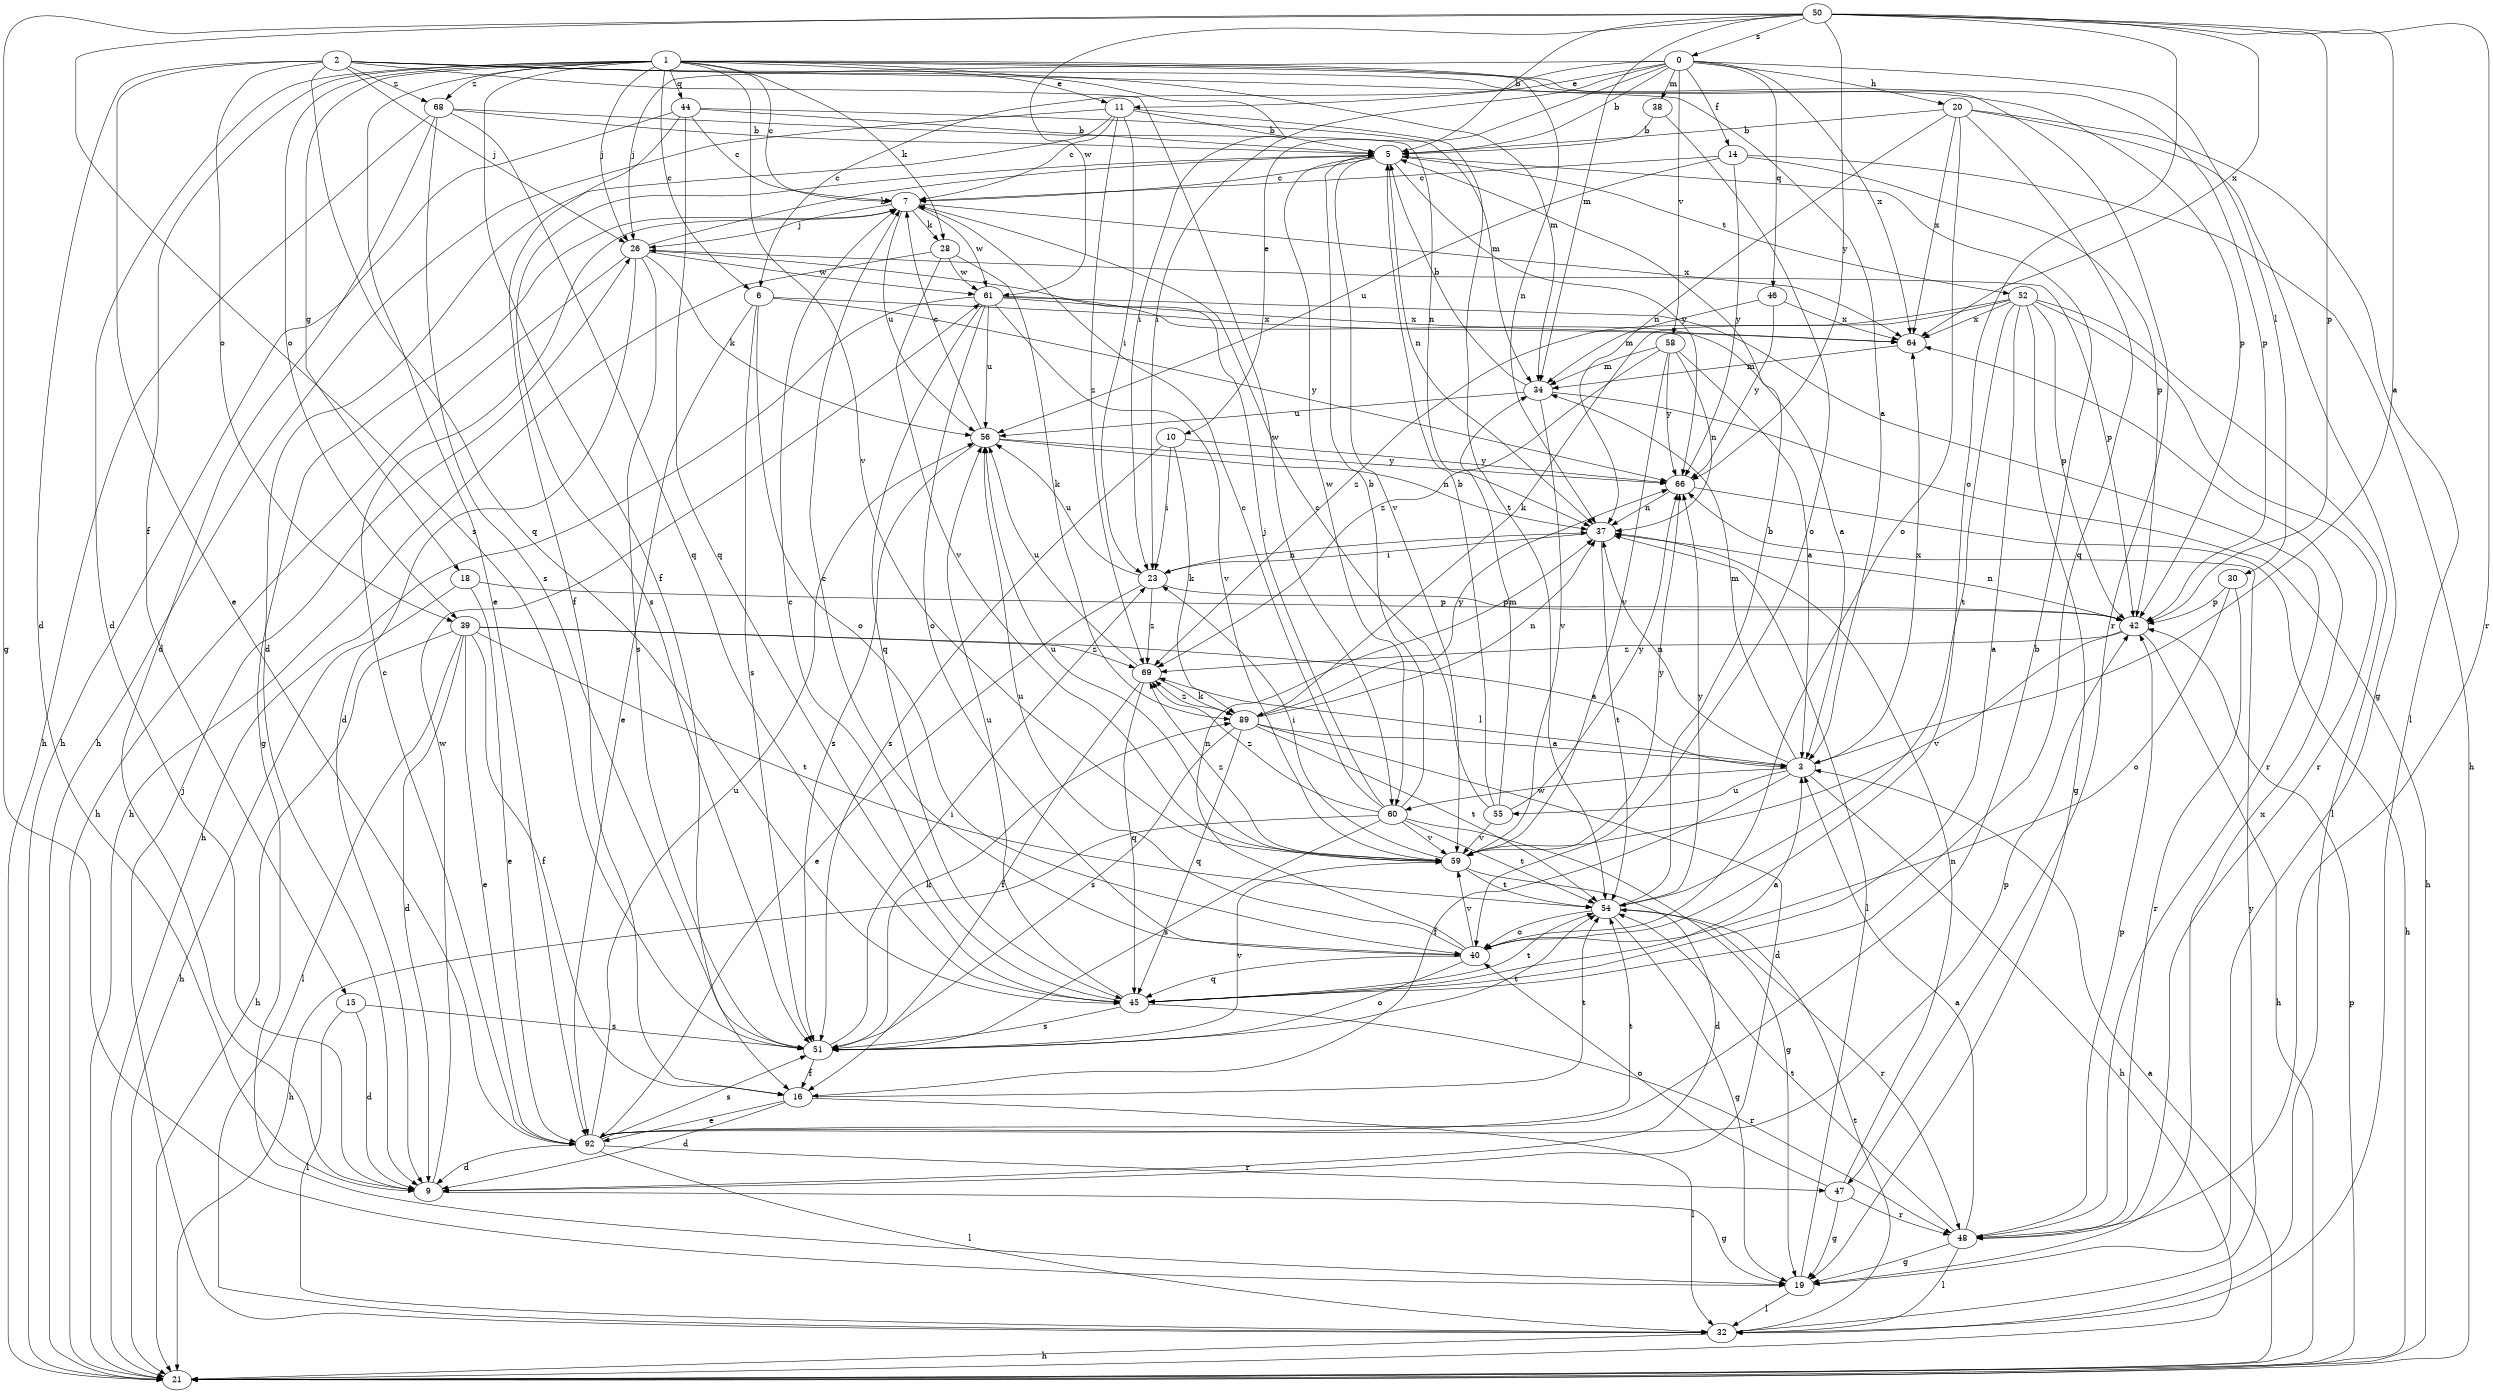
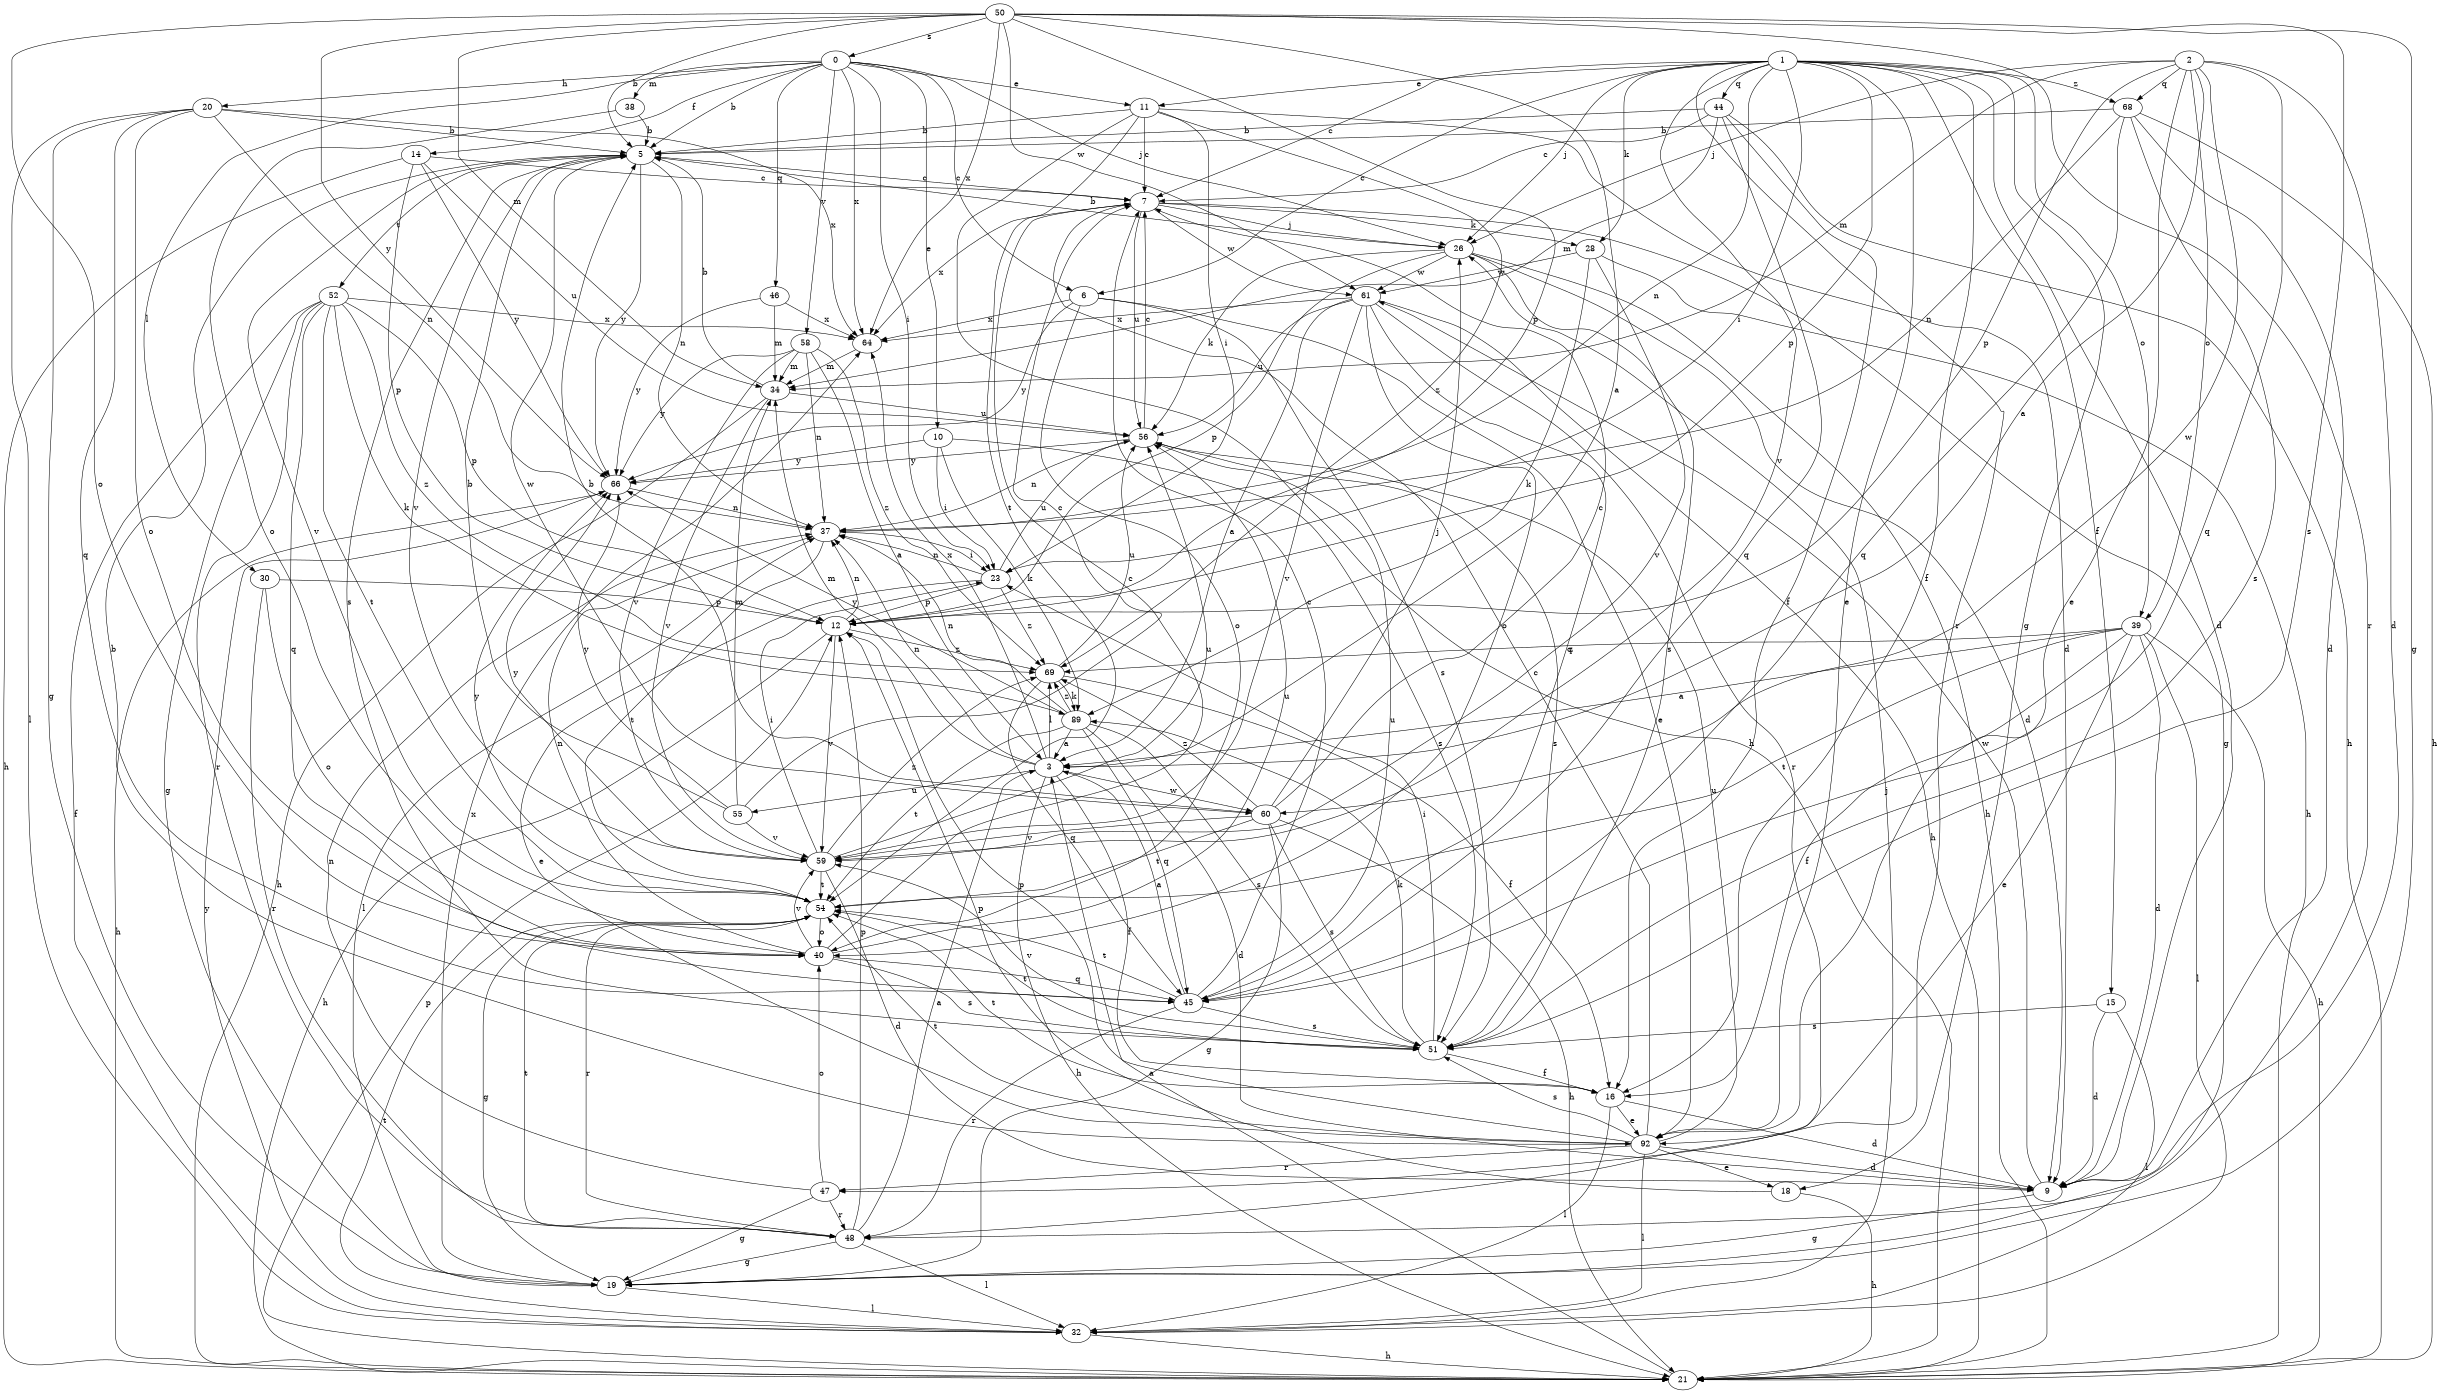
(396, 84) -> (2164, 84)
(1771, 532) -> (317, 532)
(2134, 626) -> (836, 626)
(1994, 650) -> (294, 650)
(2333, 815) -> (76, 815)
(508, 871) -> (1713, 1167)
(1380, 1003) -> (970, 1003)
